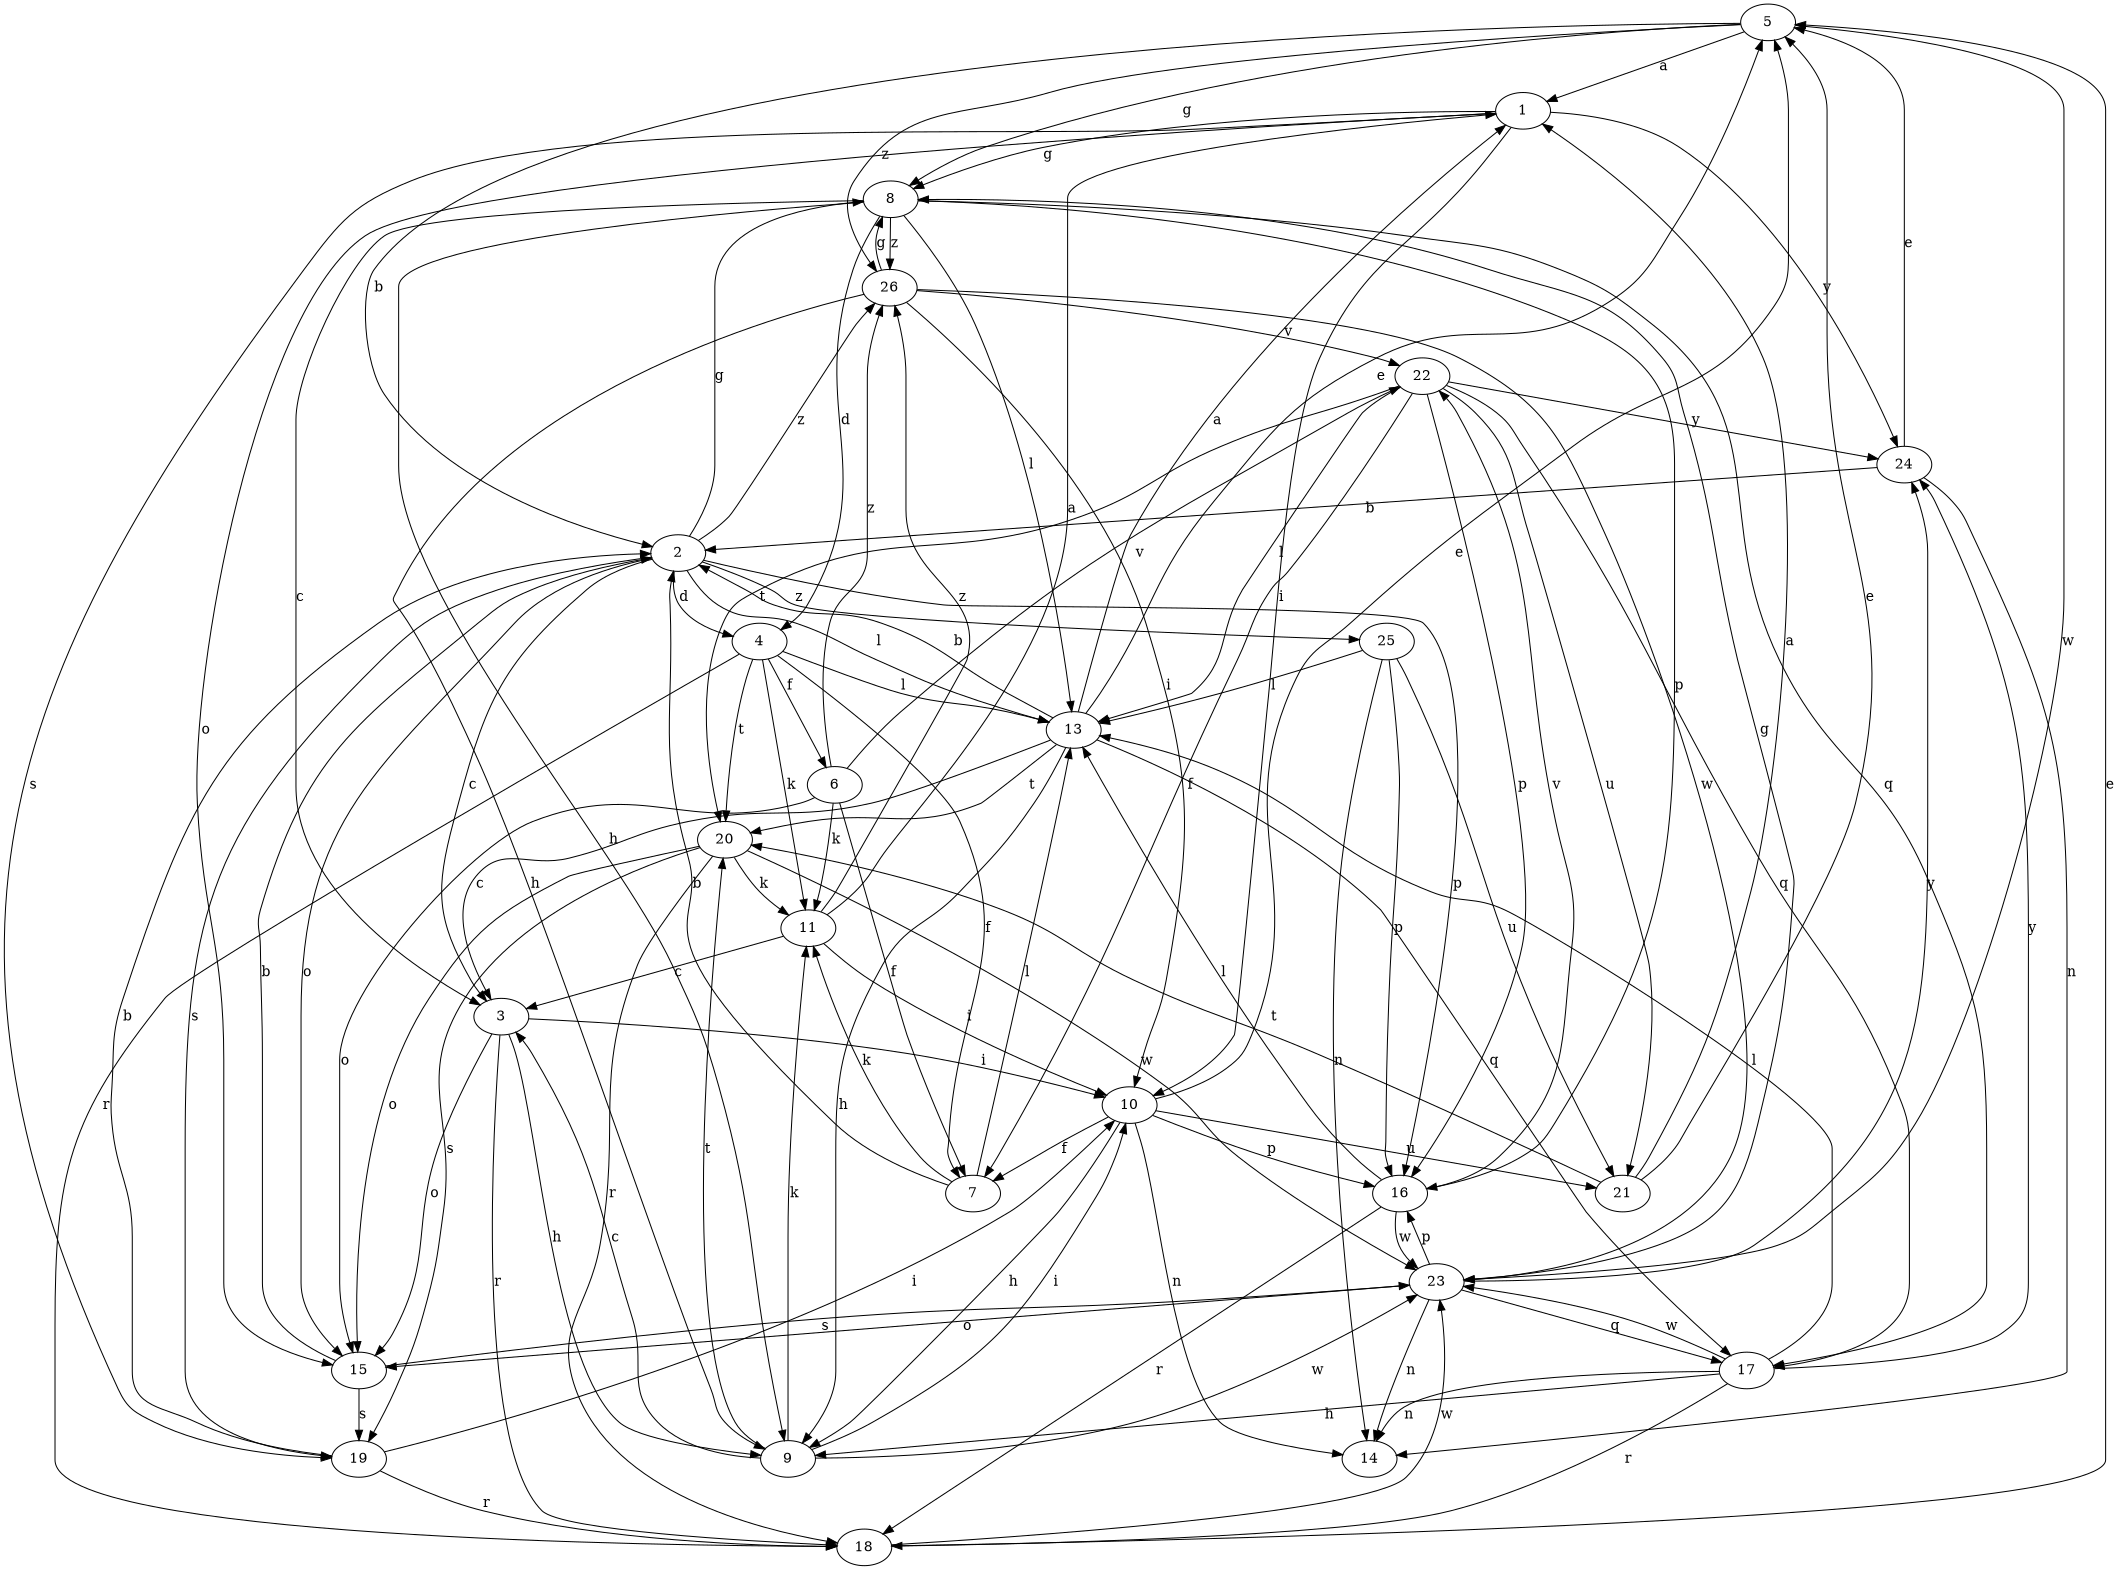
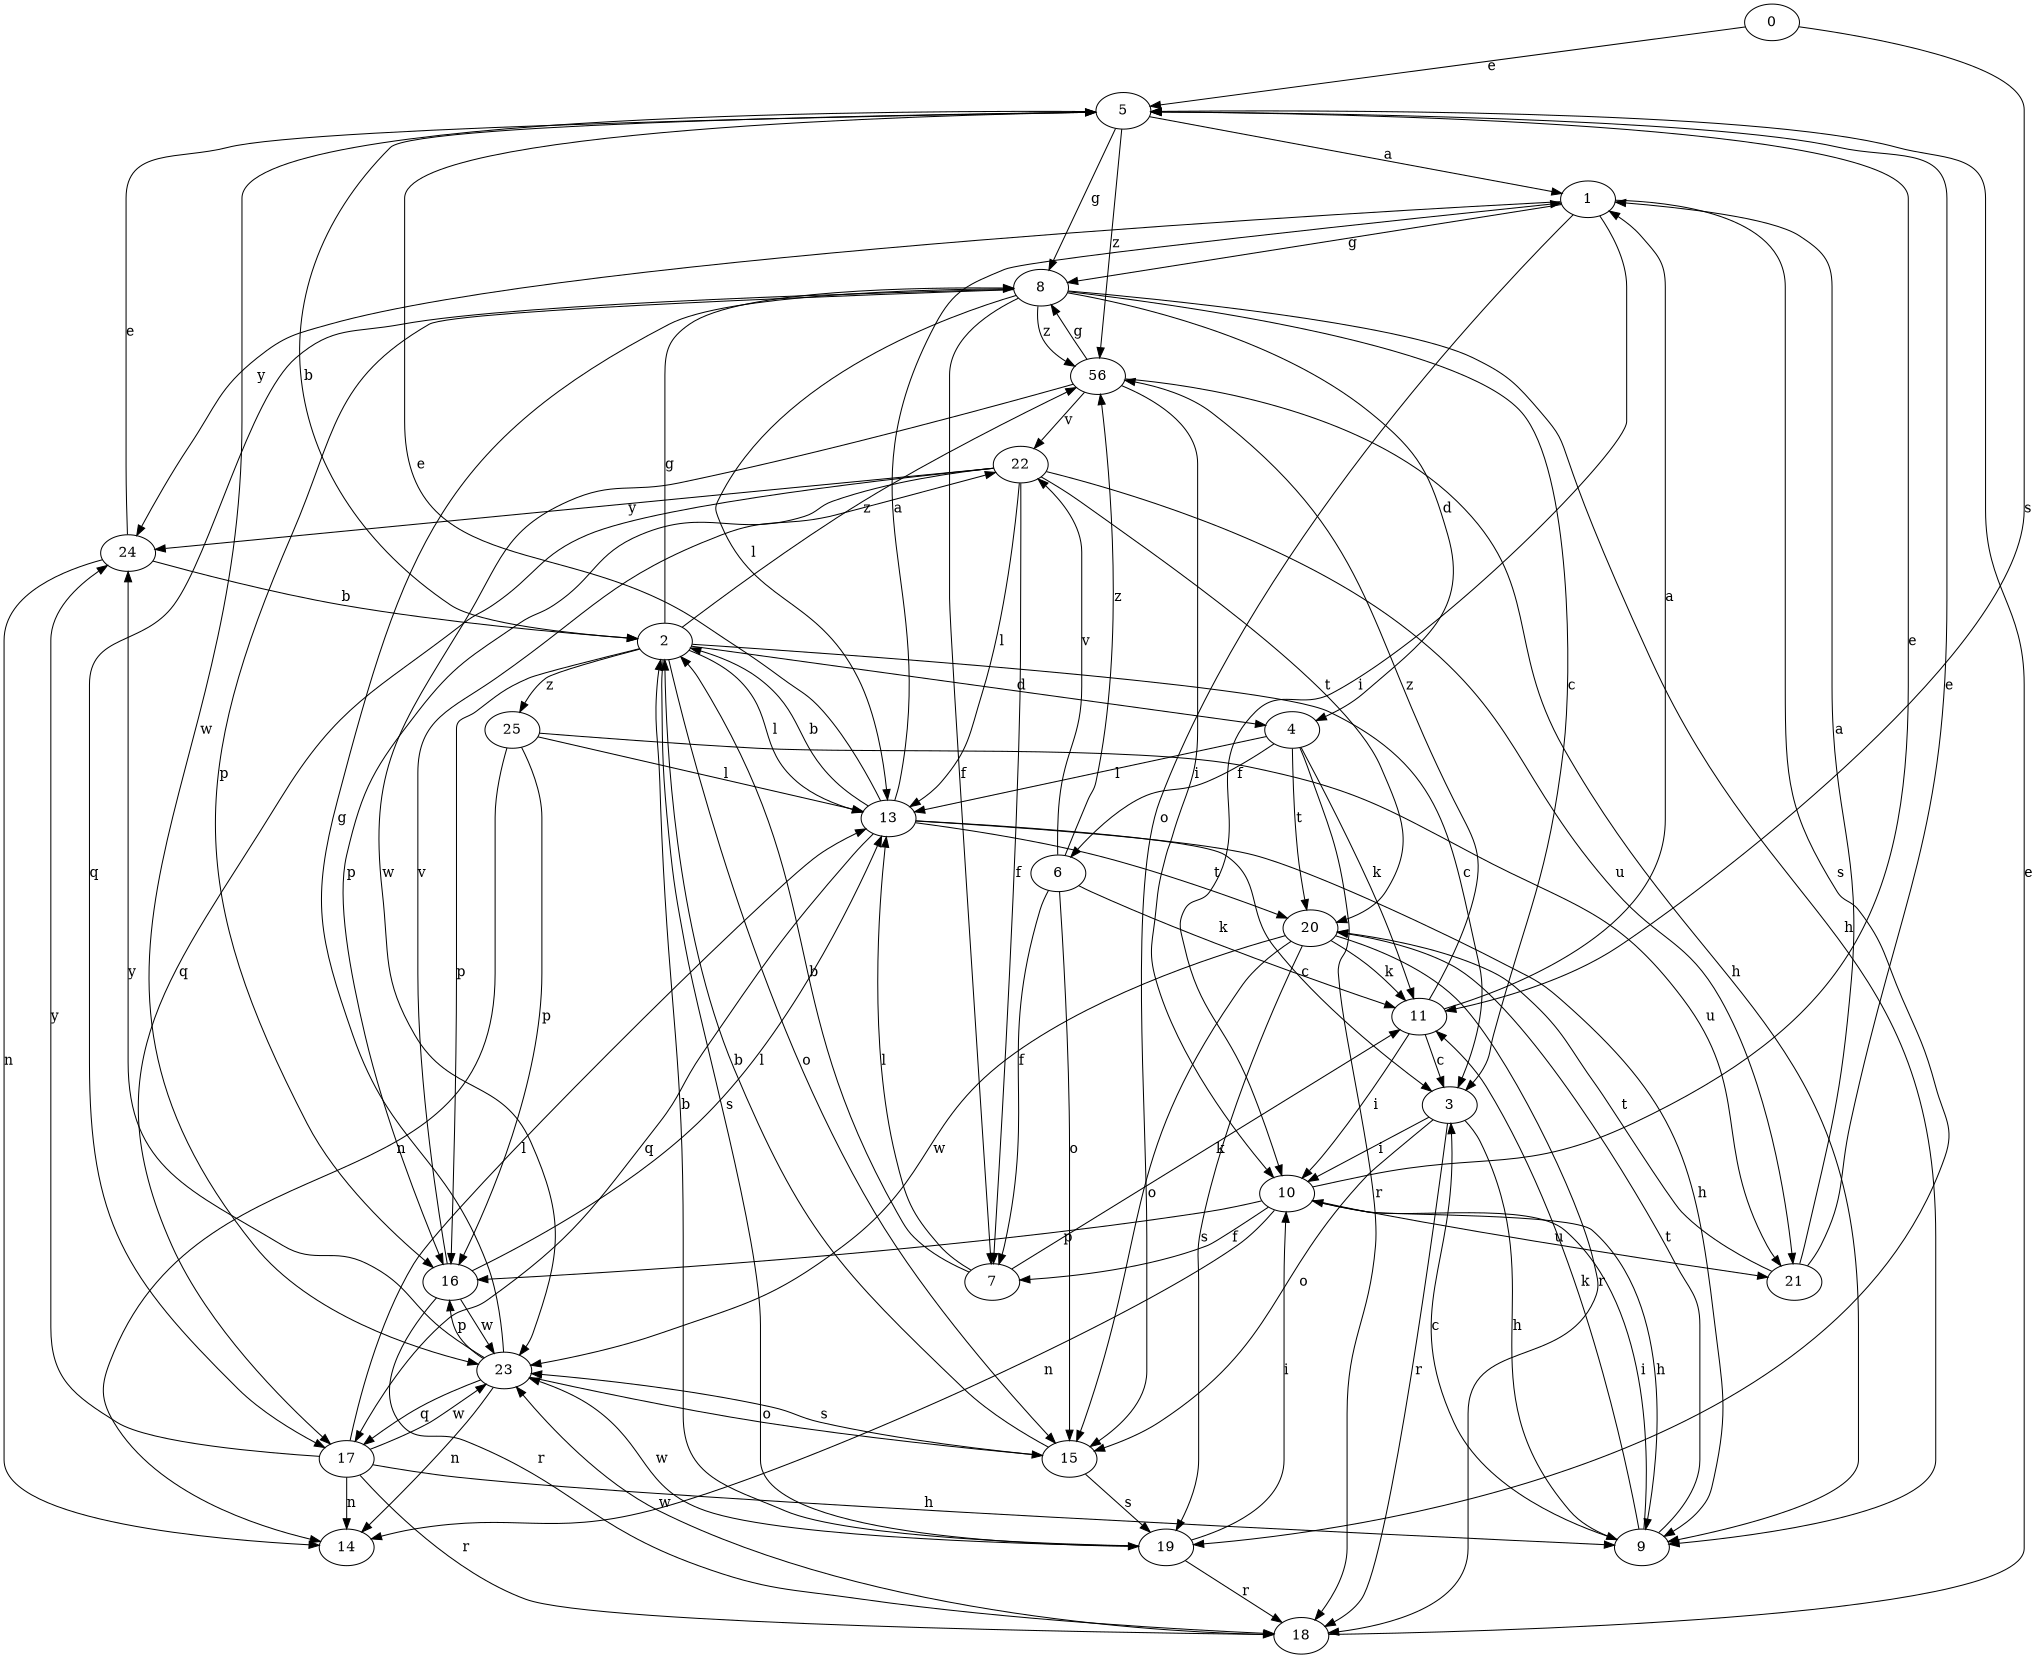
none -> (1772, 22)
(890, 288) -> (1098, 376)
(973, 858) -> (957, 736)
(1154, 1416) -> (814, 1530)
